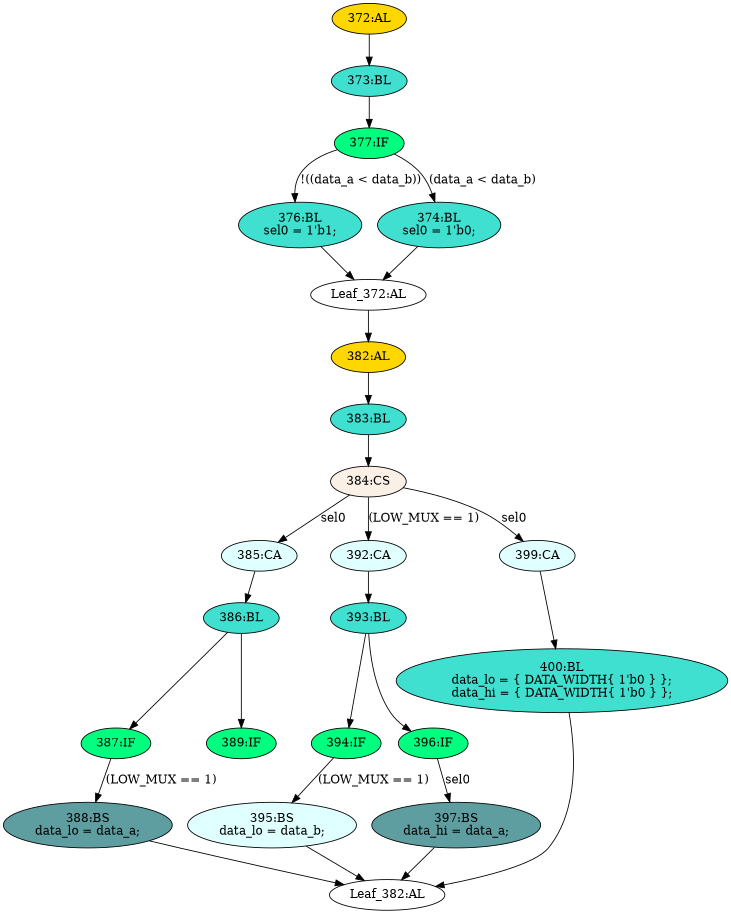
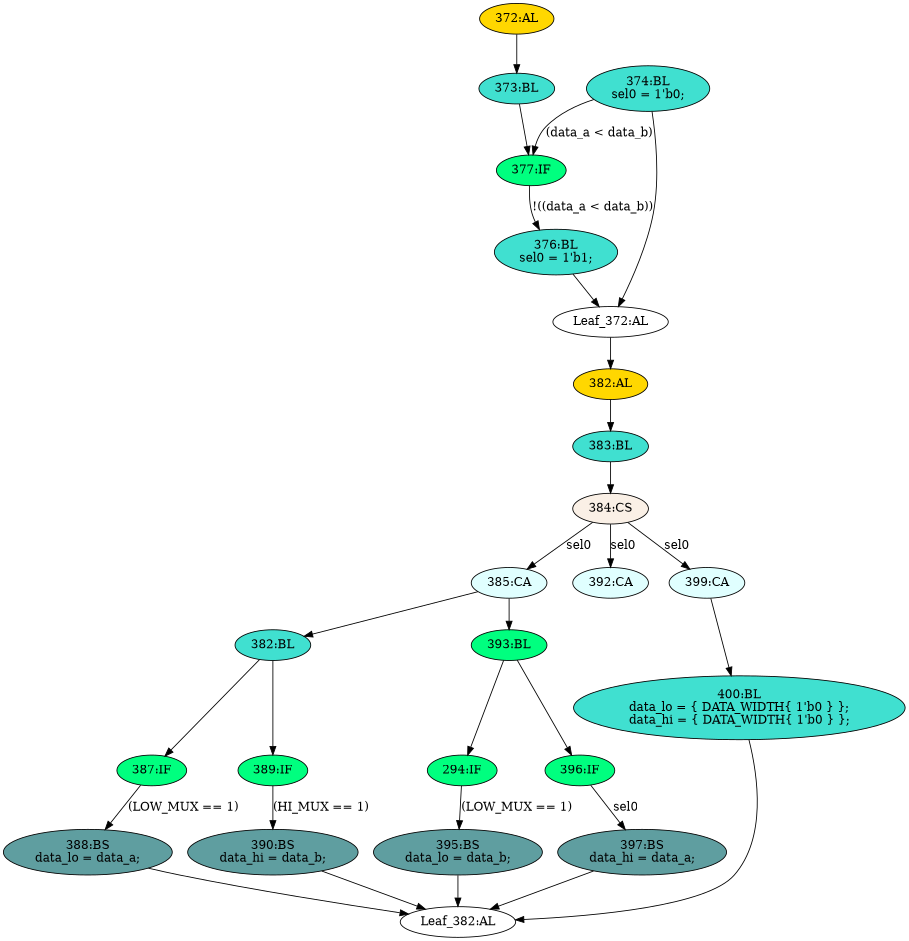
(418, 170) -> (559, 116)
(424, 519) -> (623, 546)
(368, 583) -> (509, 610)
(241, 618) -> (273, 645)
(368, 618) -> (509, 645)
(346, 743) -> (462, 770)
(272, 825) -> (458, 852)
none -> (273, 852)
